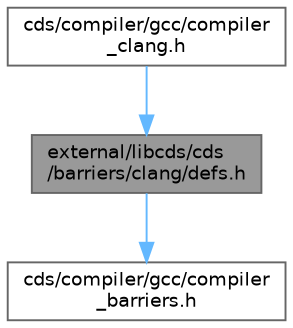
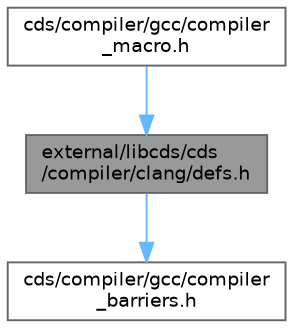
(147, 37) -> (147, 37)
(147, 164) -> (147, 164)
